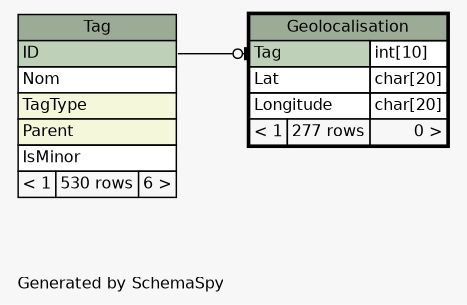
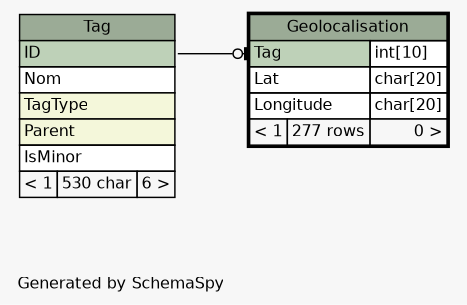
(97, 184) -> (97, 184)
